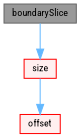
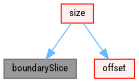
(40, 36) -> (62, 37)
